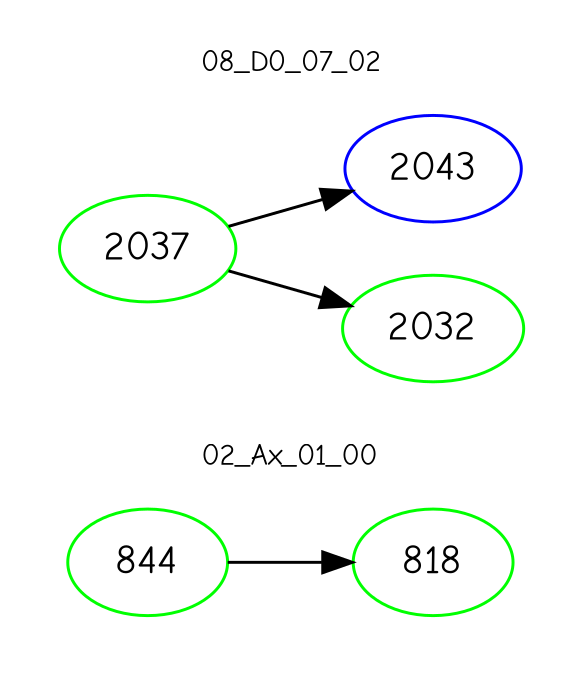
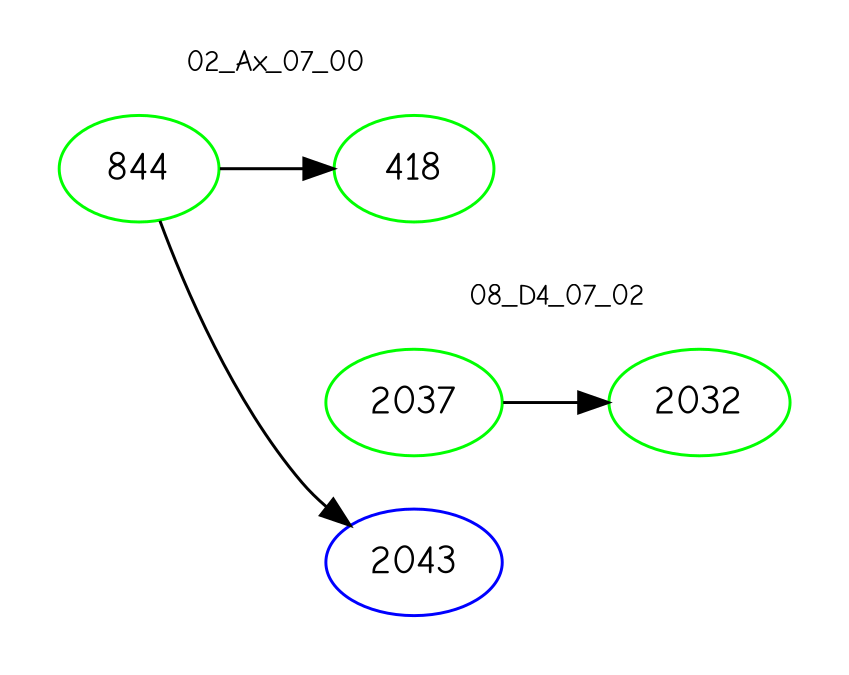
(291, 64) -> (558, 297)
(276, 213) -> (229, 373)
(290, 457) -> (277, 64)
(433, 562) -> (414, 169)
